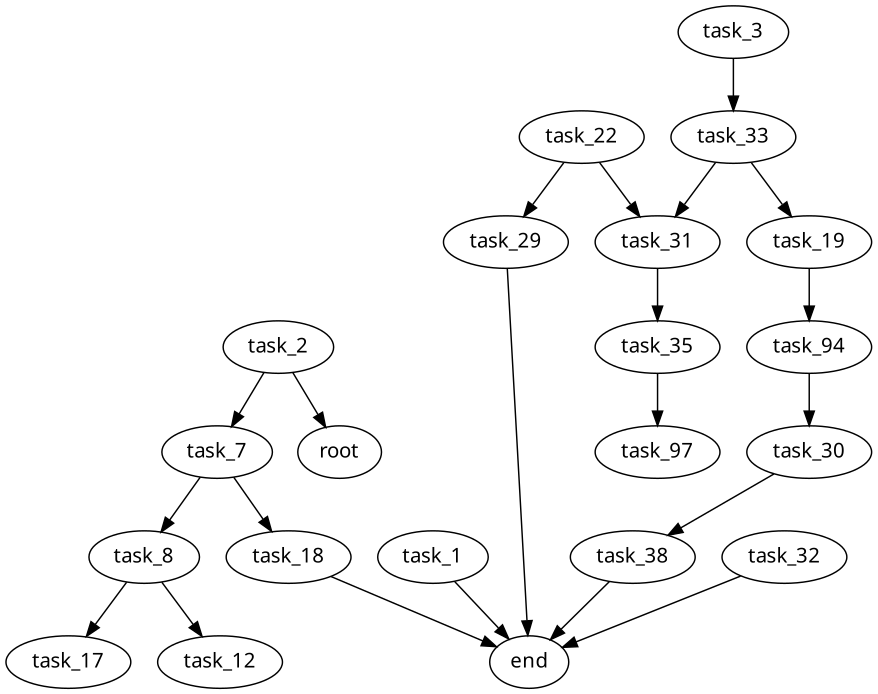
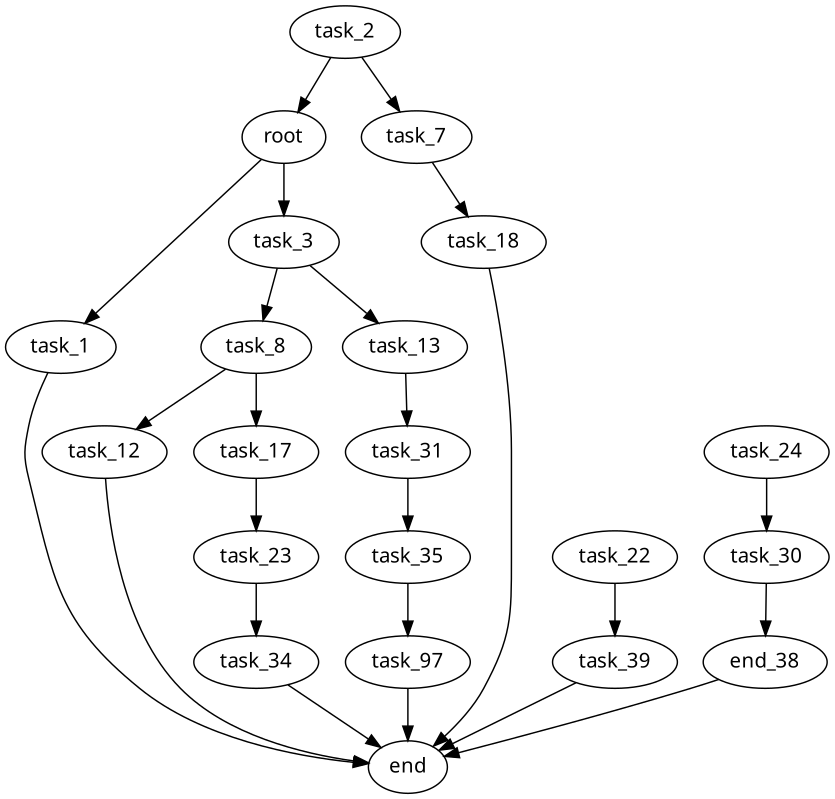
(733, 137) -> (405, 347)
none -> (284, 182)
(615, 184) -> none
none -> (179, 236)
(506, 242) -> (615, 662)
(809, 242) -> none
(809, 347) -> (767, 452)
(185, 499) -> (272, 287)
none -> (256, 557)
(633, 557) -> (765, 662)
(784, 557) -> (256, 662)
none -> (169, 674)
none -> (408, 707)
